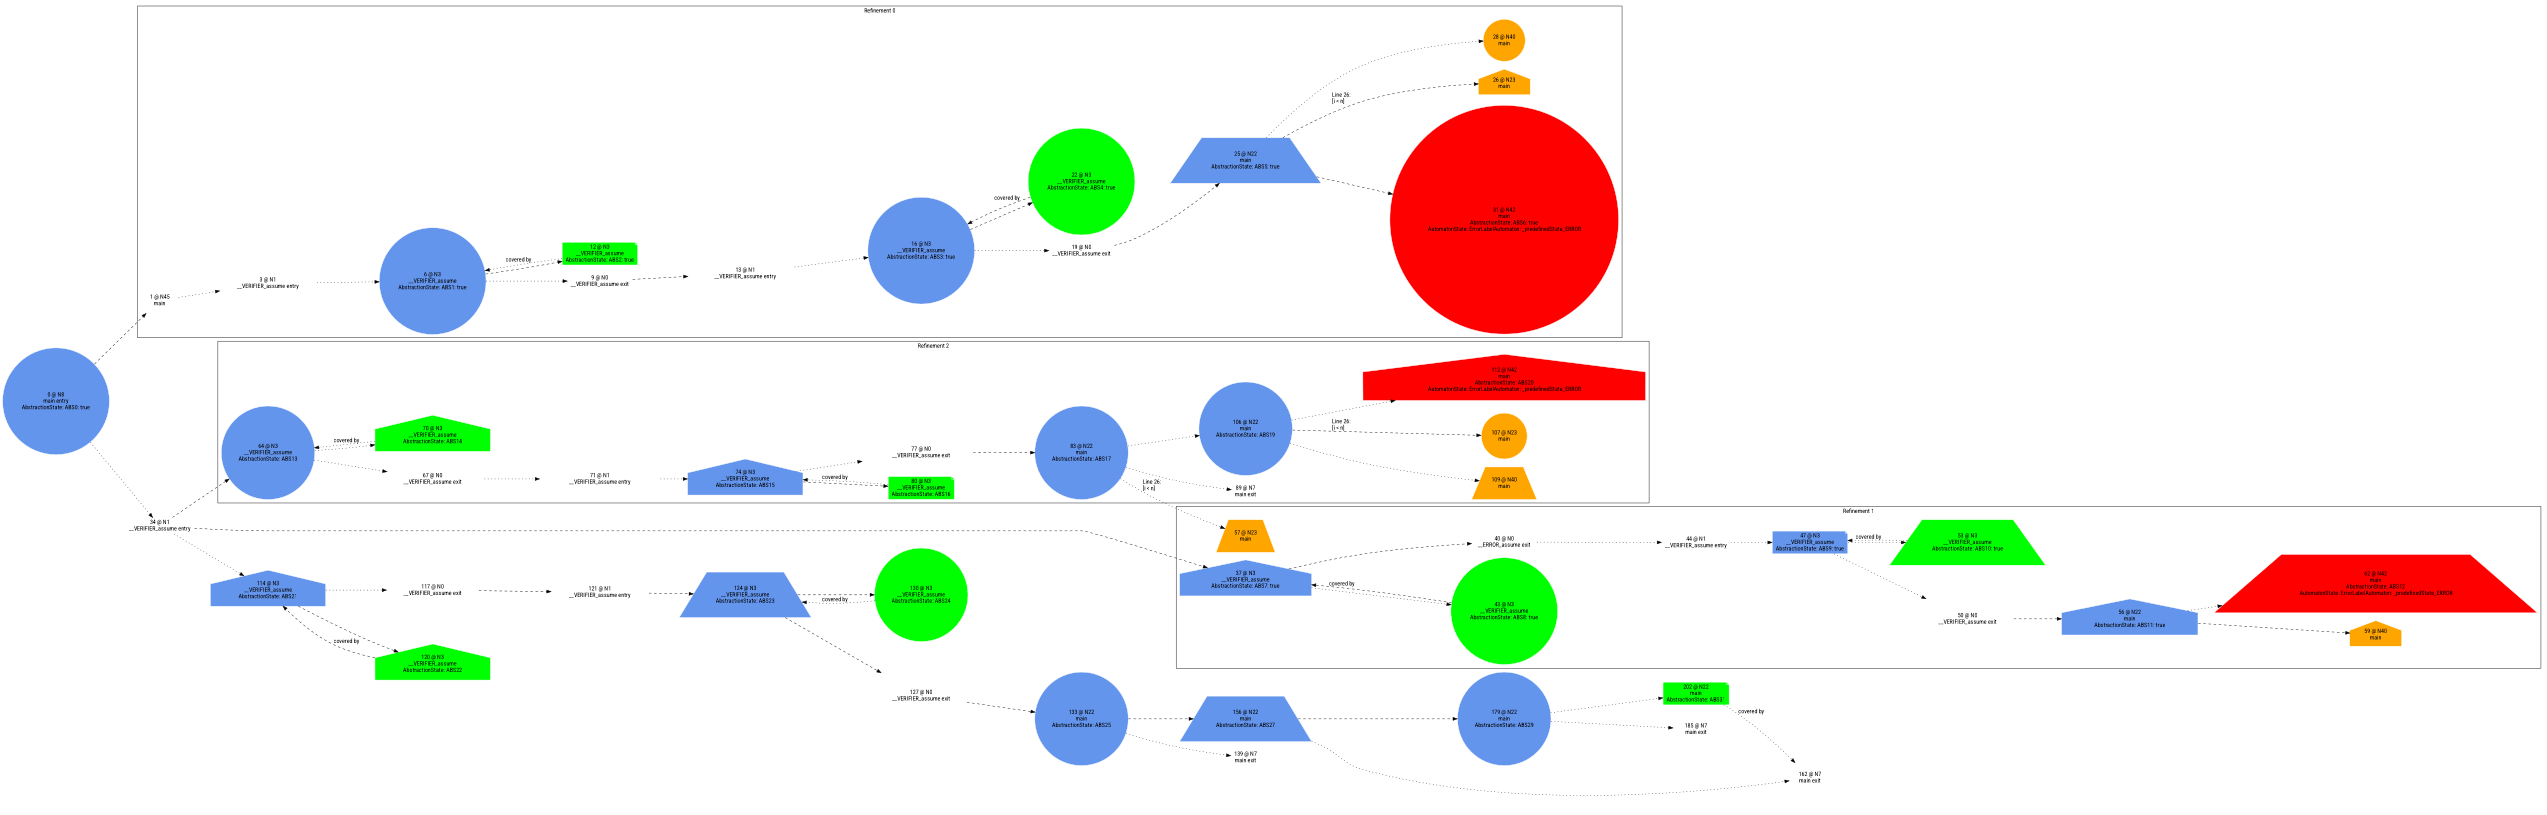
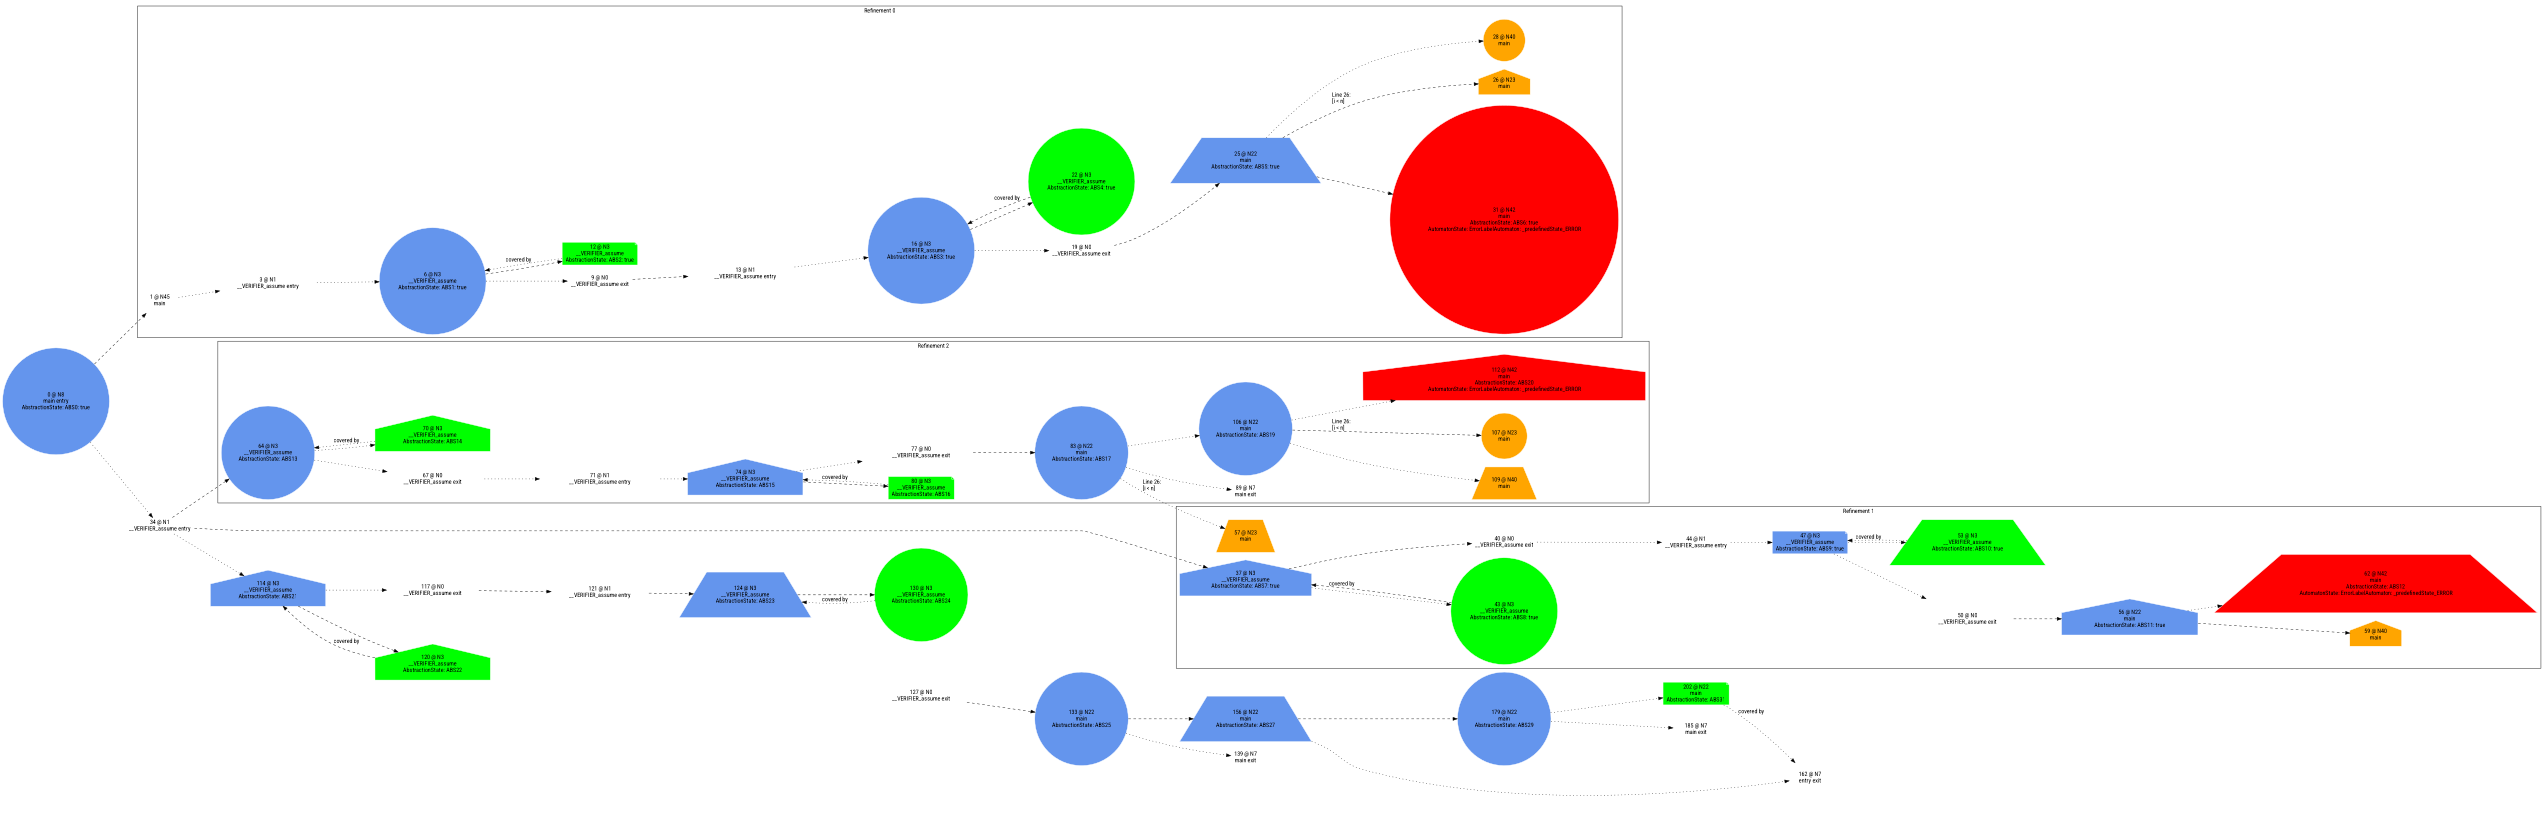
(1504, 542) -> (1504, 542)
(831, 644) -> none
(1810, 778) -> (1810, 778)
